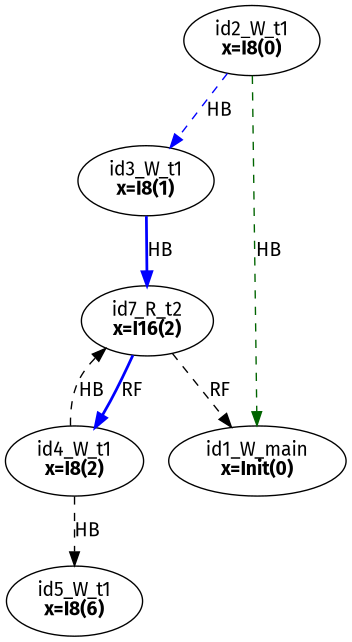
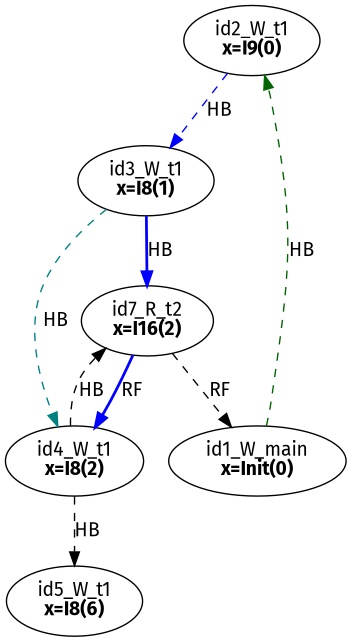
(252, 49) -> (252, 49)
(255, 244) -> (287, 257)
none -> (38, 300)
